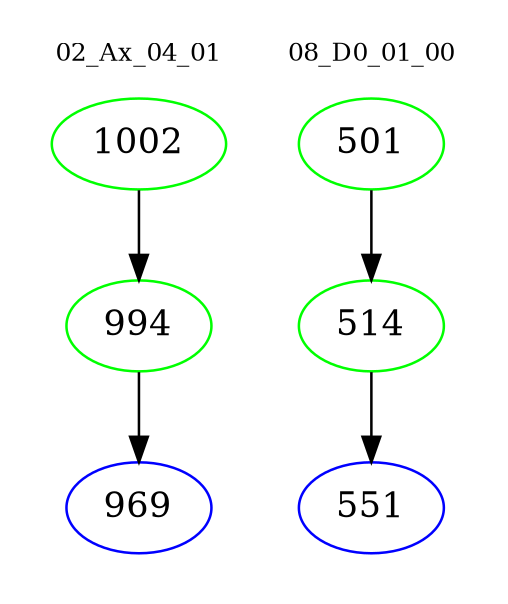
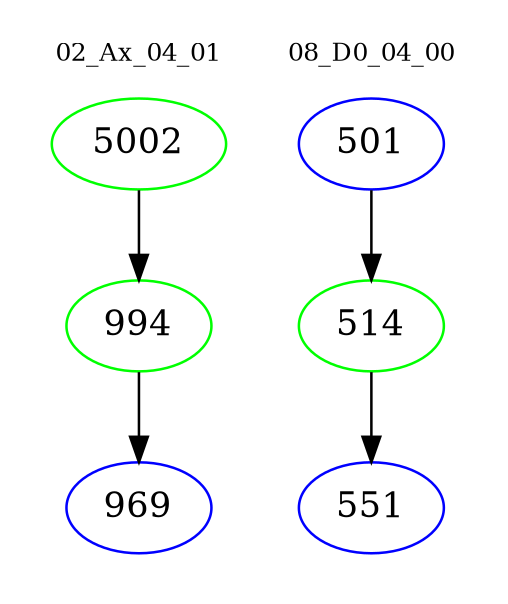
(373, 54) -> (373, 54)
(139, 144) -> (139, 144)
(371, 144) -> (371, 144)
